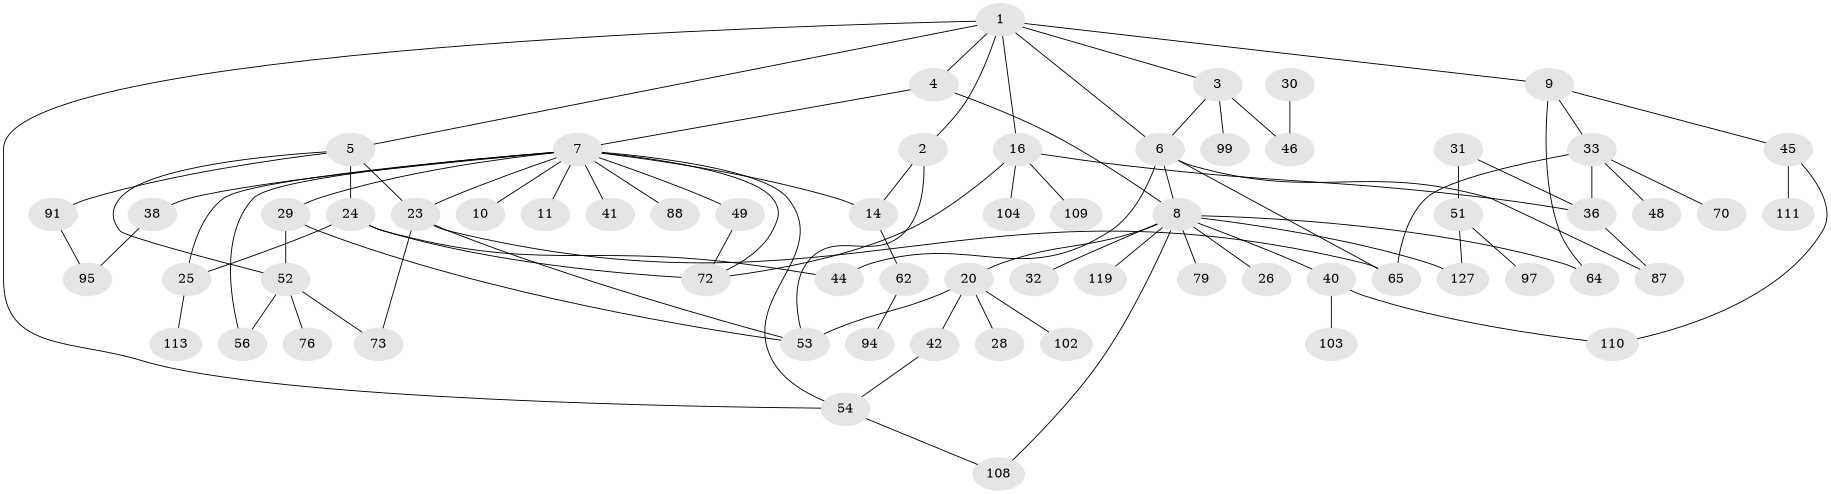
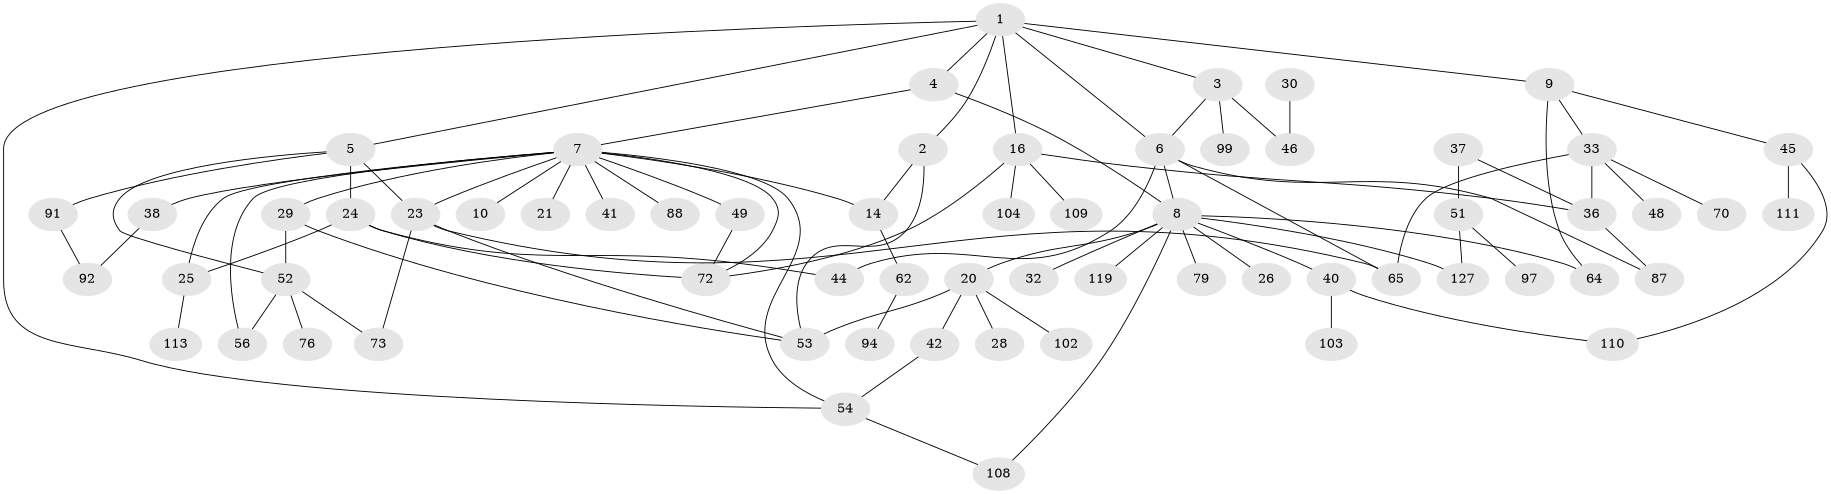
(1458, 150) -> (1458, 150)
(545, 215) -> (545, 215)
(87, 279) -> (87, 279)
